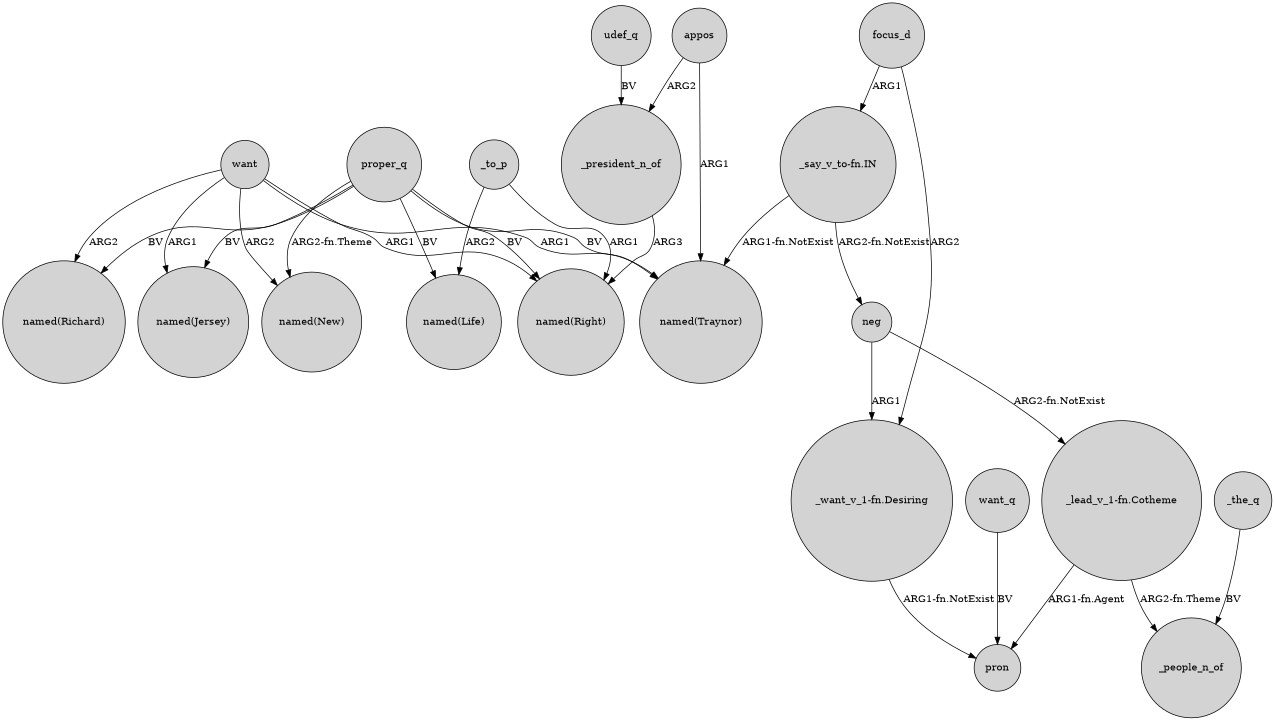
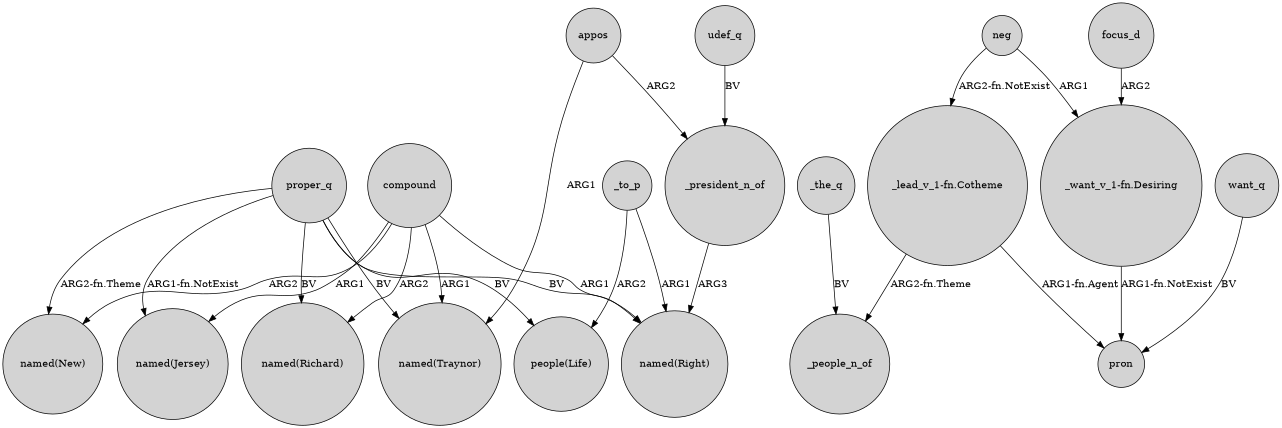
(245, 165) -> (410, 186)
(838, 165) -> none
(232, 243) -> (193, 285)
(454, 322) -> (561, 364)
